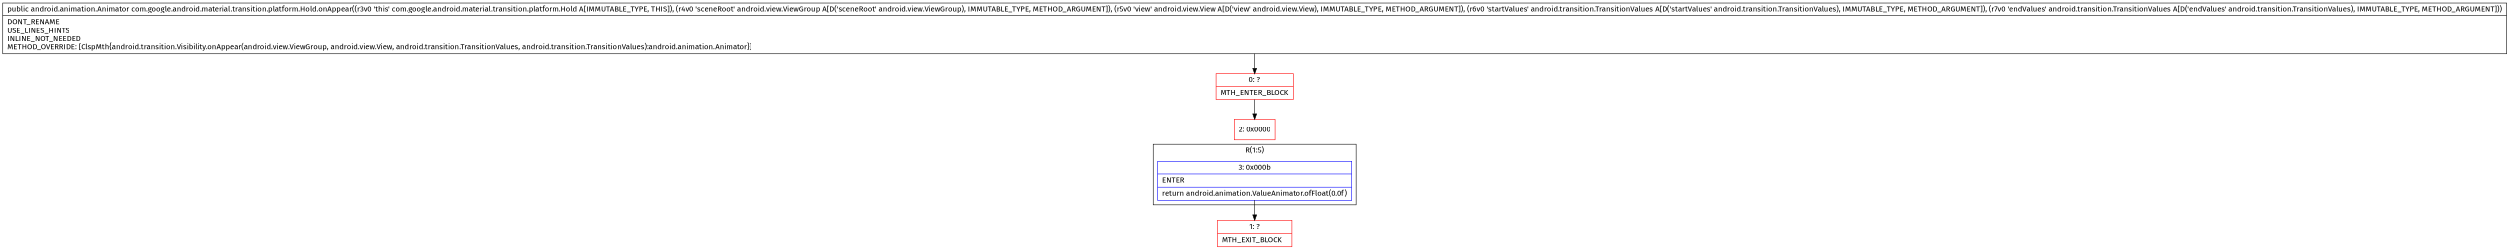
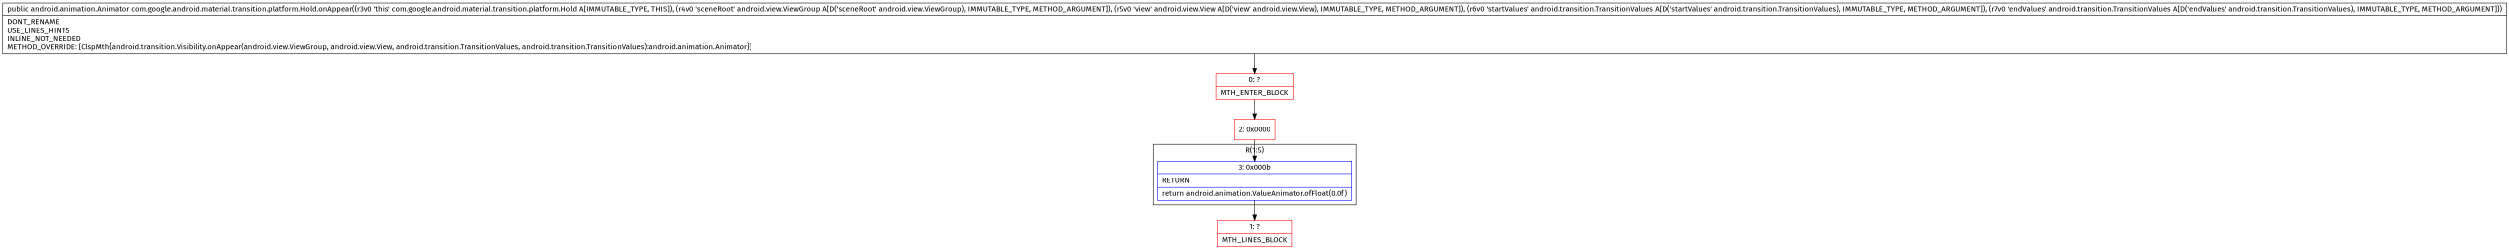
none -> (1255, 148)
(1173, 180) -> (1176, 180)
(1252, 240) -> (1255, 240)
